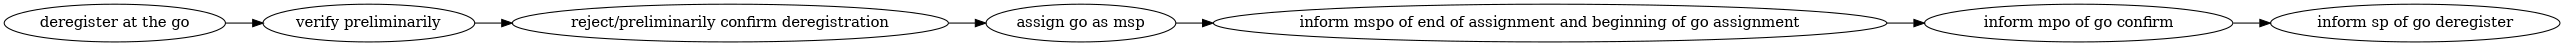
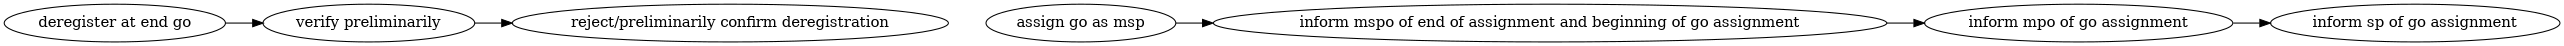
(115, 23) -> (115, 23)
(962, 23) -> none
(2079, 23) -> (2079, 23)
(2415, 23) -> (2415, 23)
